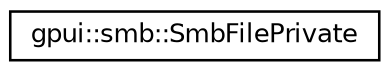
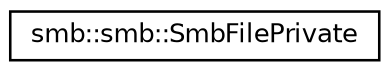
(195, 36) -> (195, 36)
